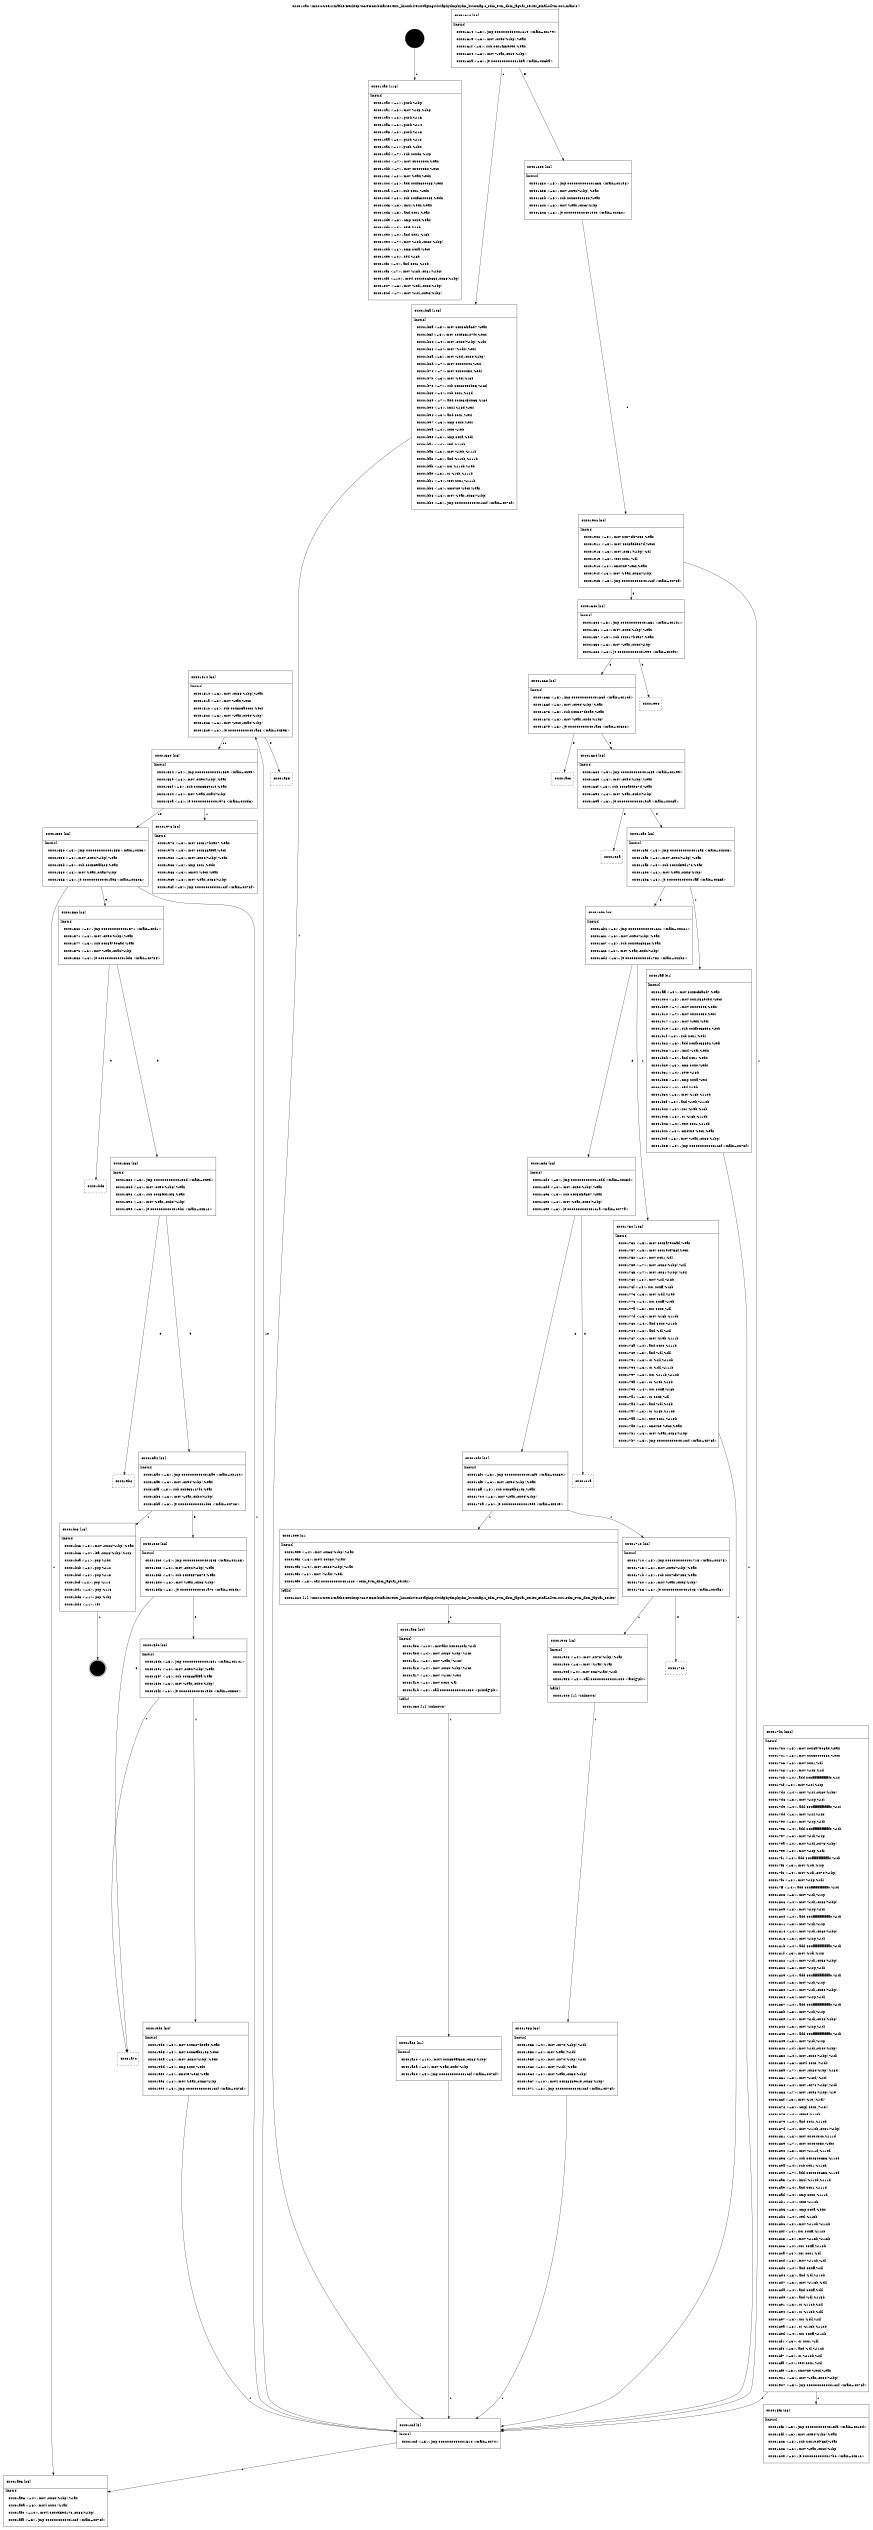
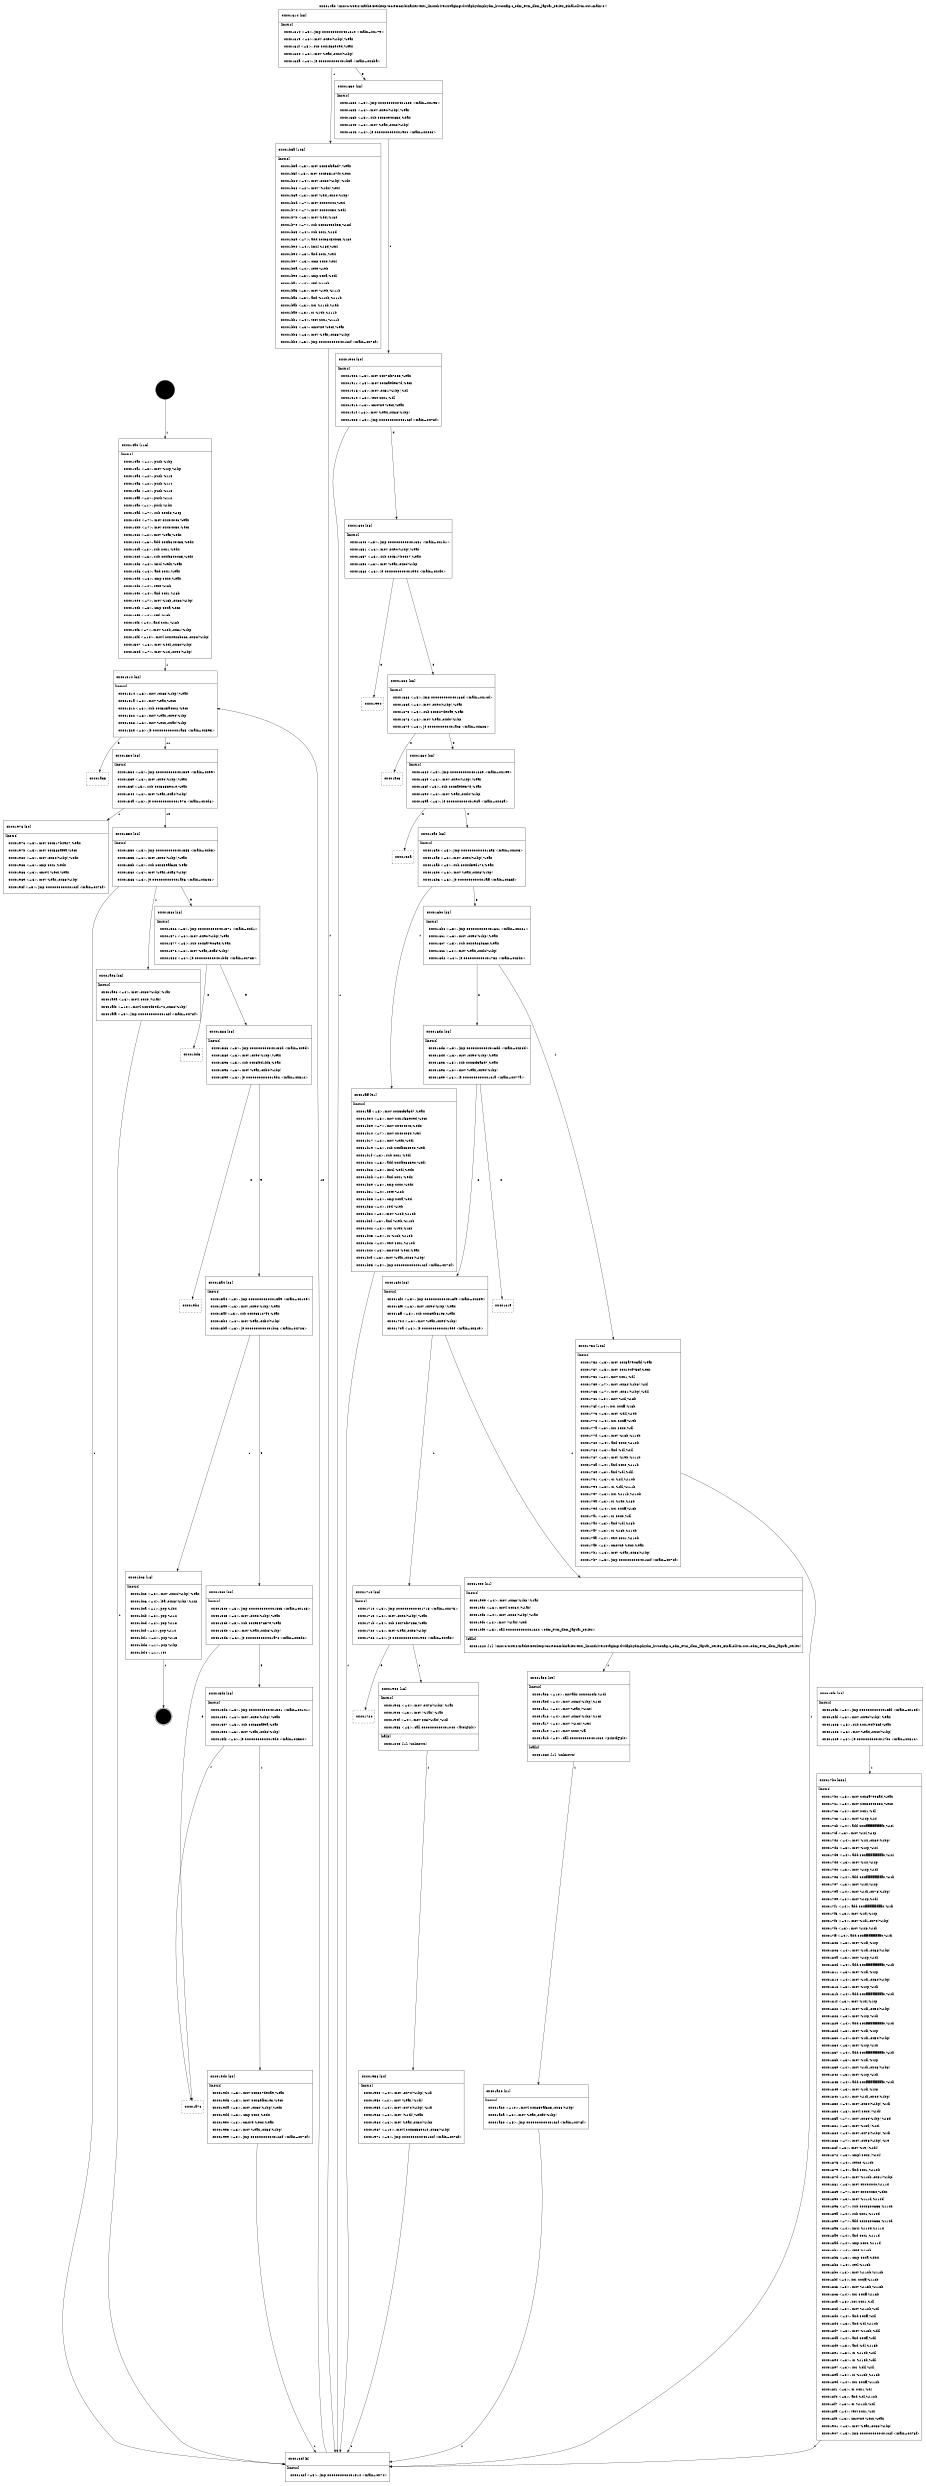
none -> (165, 664)
(816, 2397) -> (870, 1759)
(253, 2467) -> (118, 1793)
